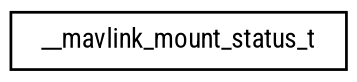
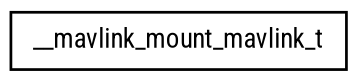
(179, 41) -> (179, 41)
